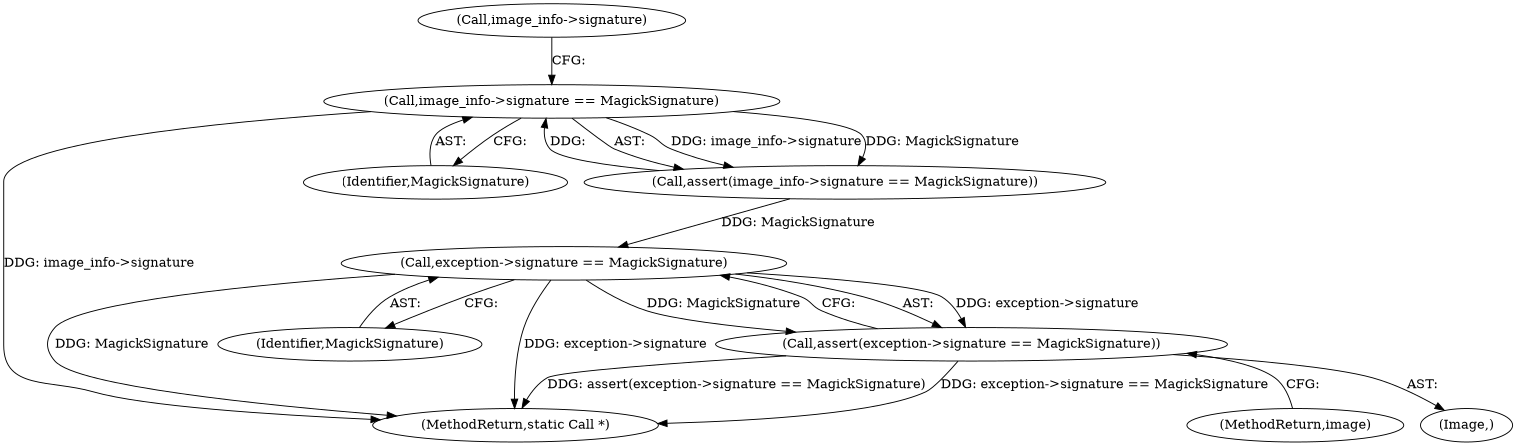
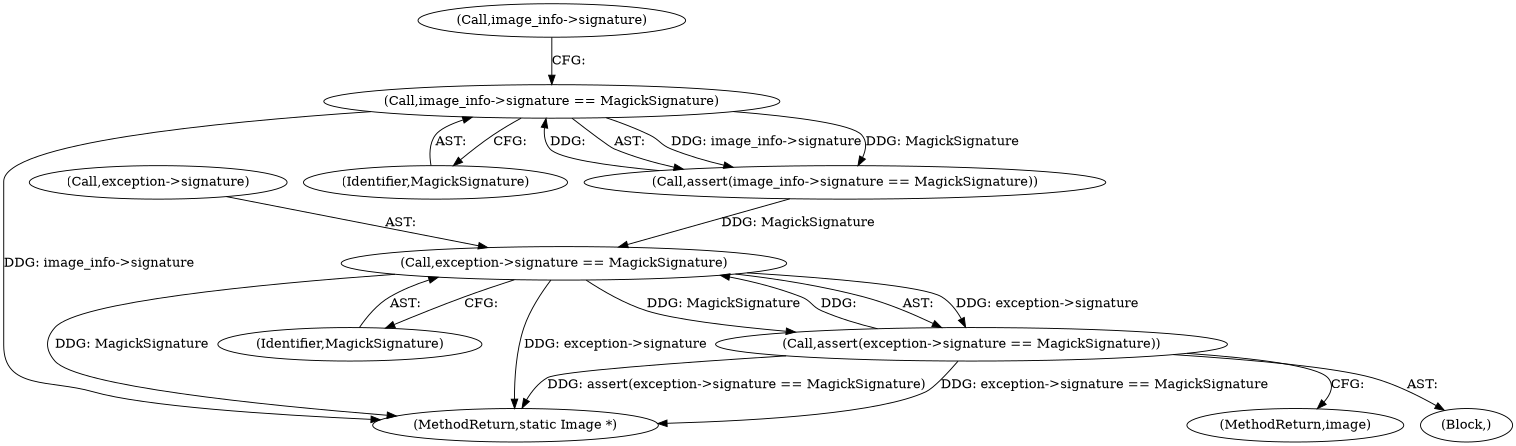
none -> (158, 182)
(841, 304) -> (841, 304)
(1254, 368) -> (1272, 362)
(516, 425) -> (516, 425)
(1467, 425) -> (1467, 425)
